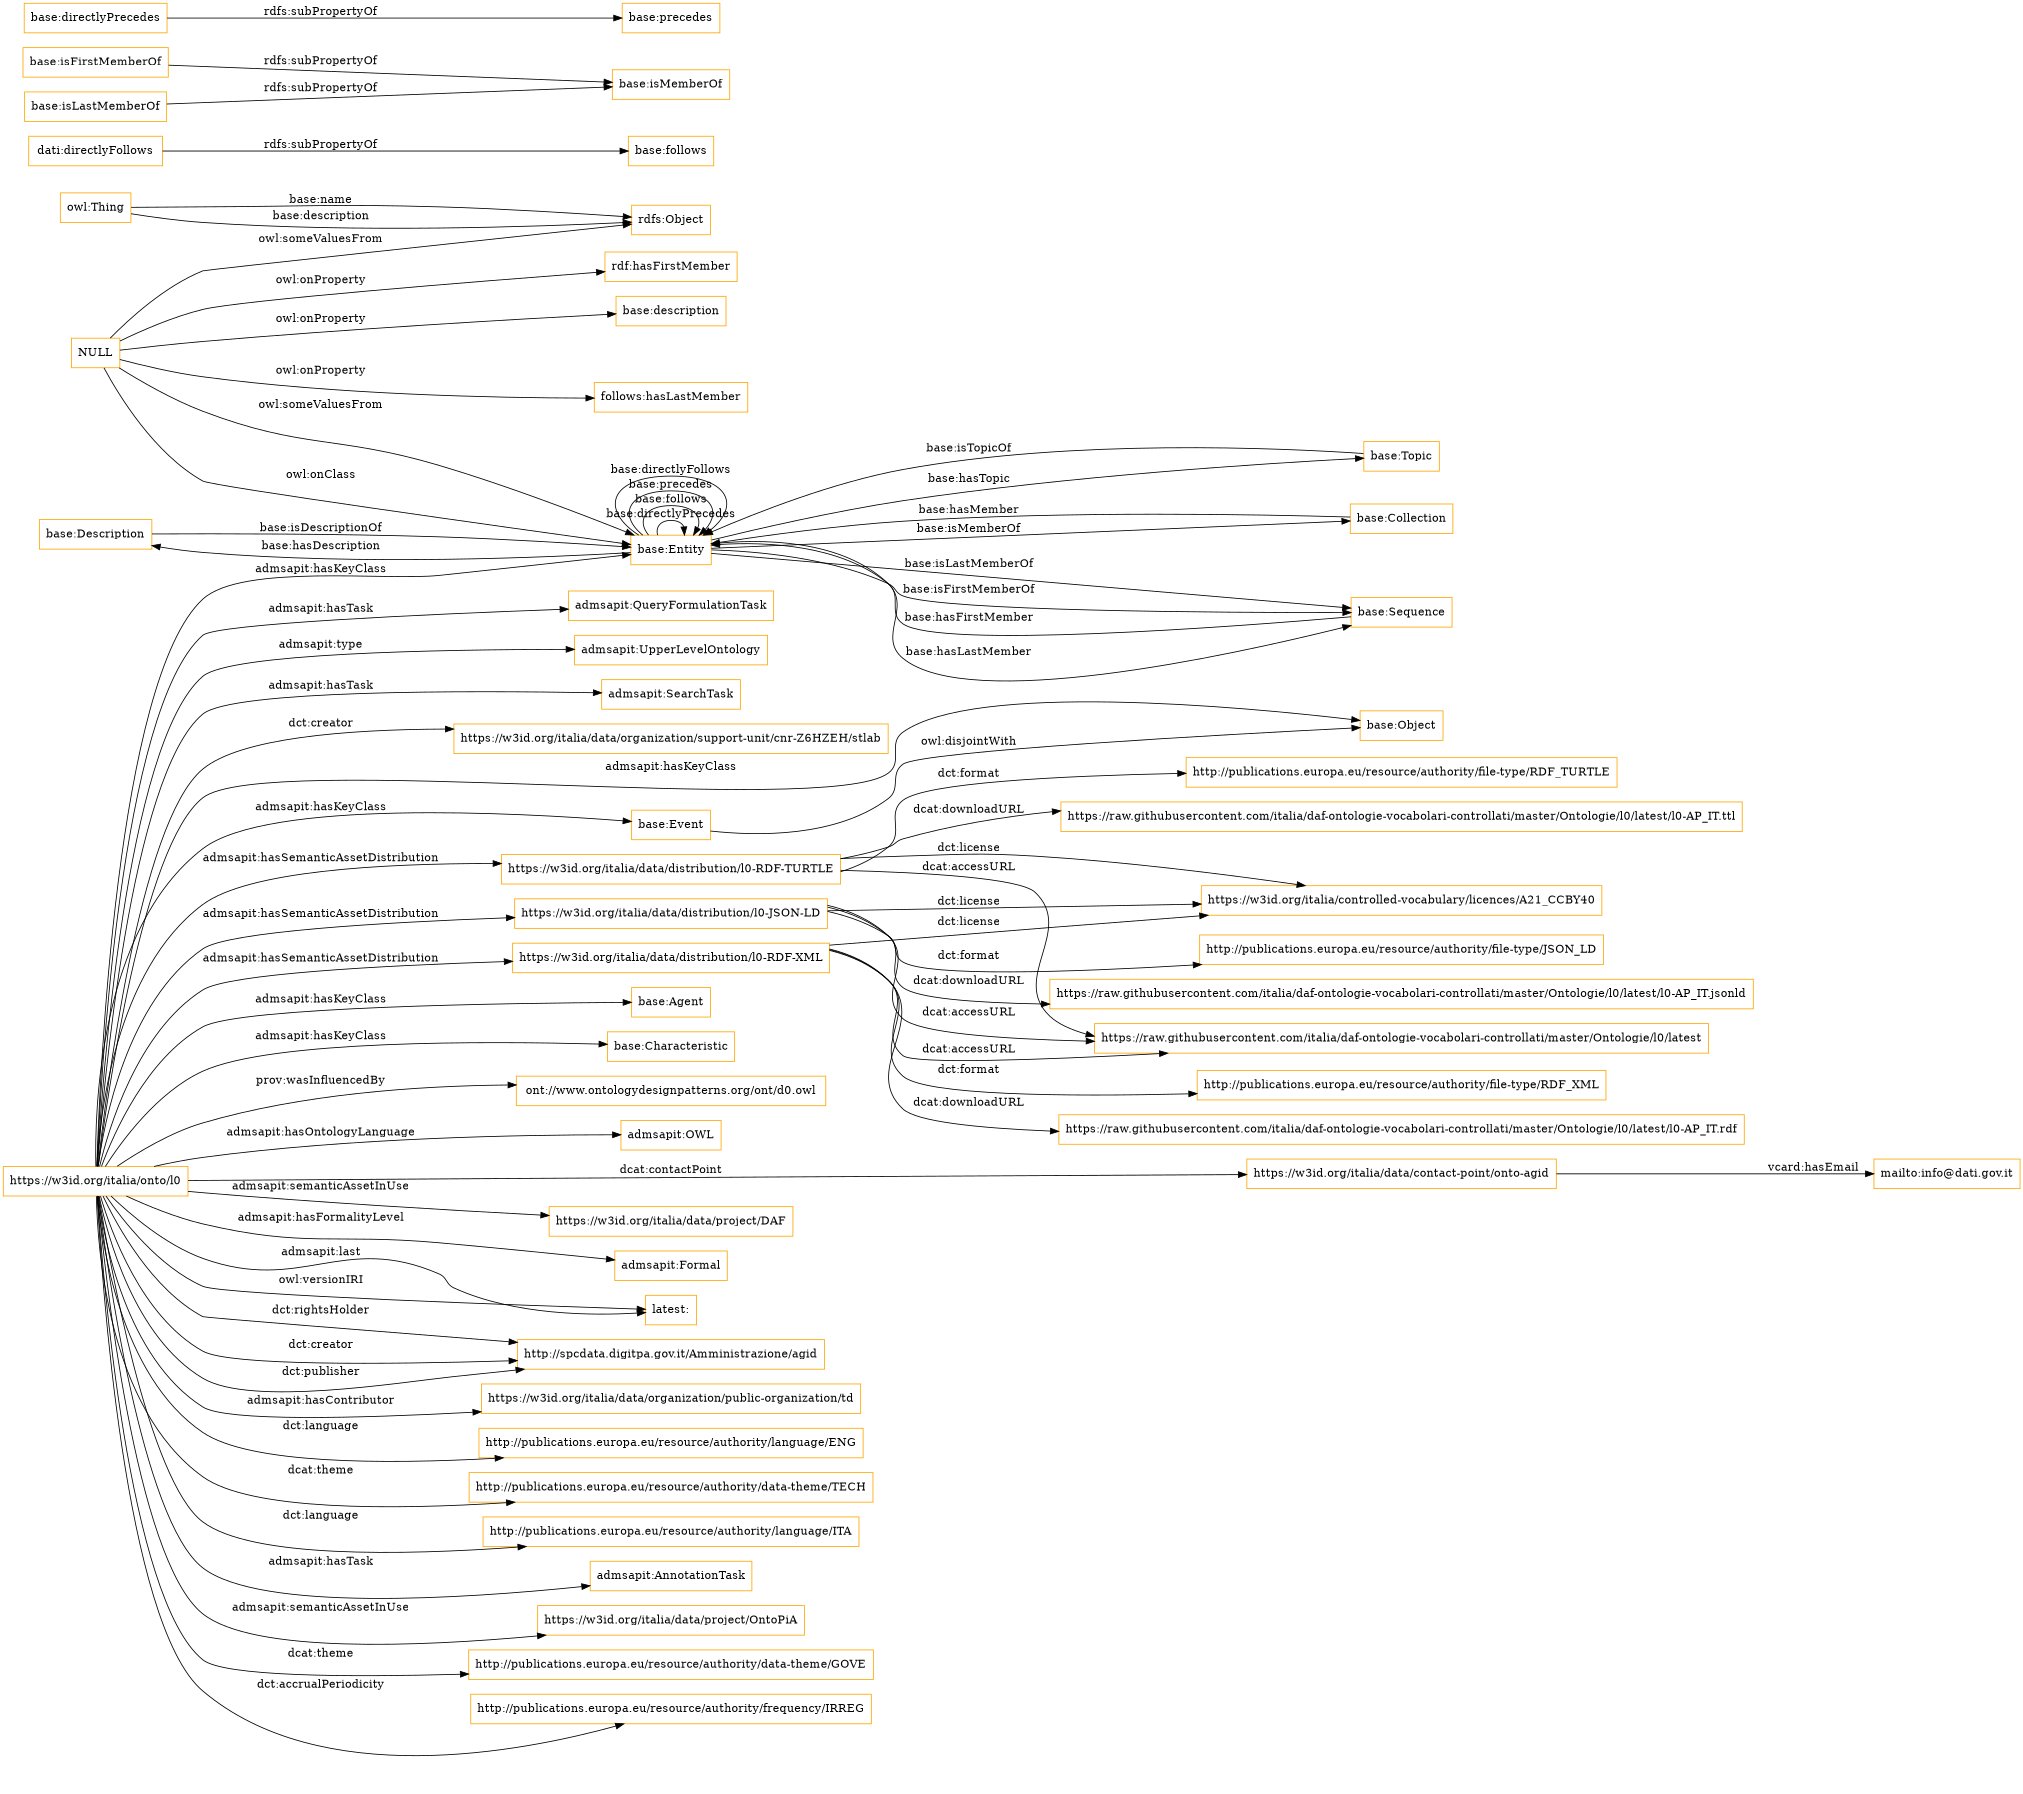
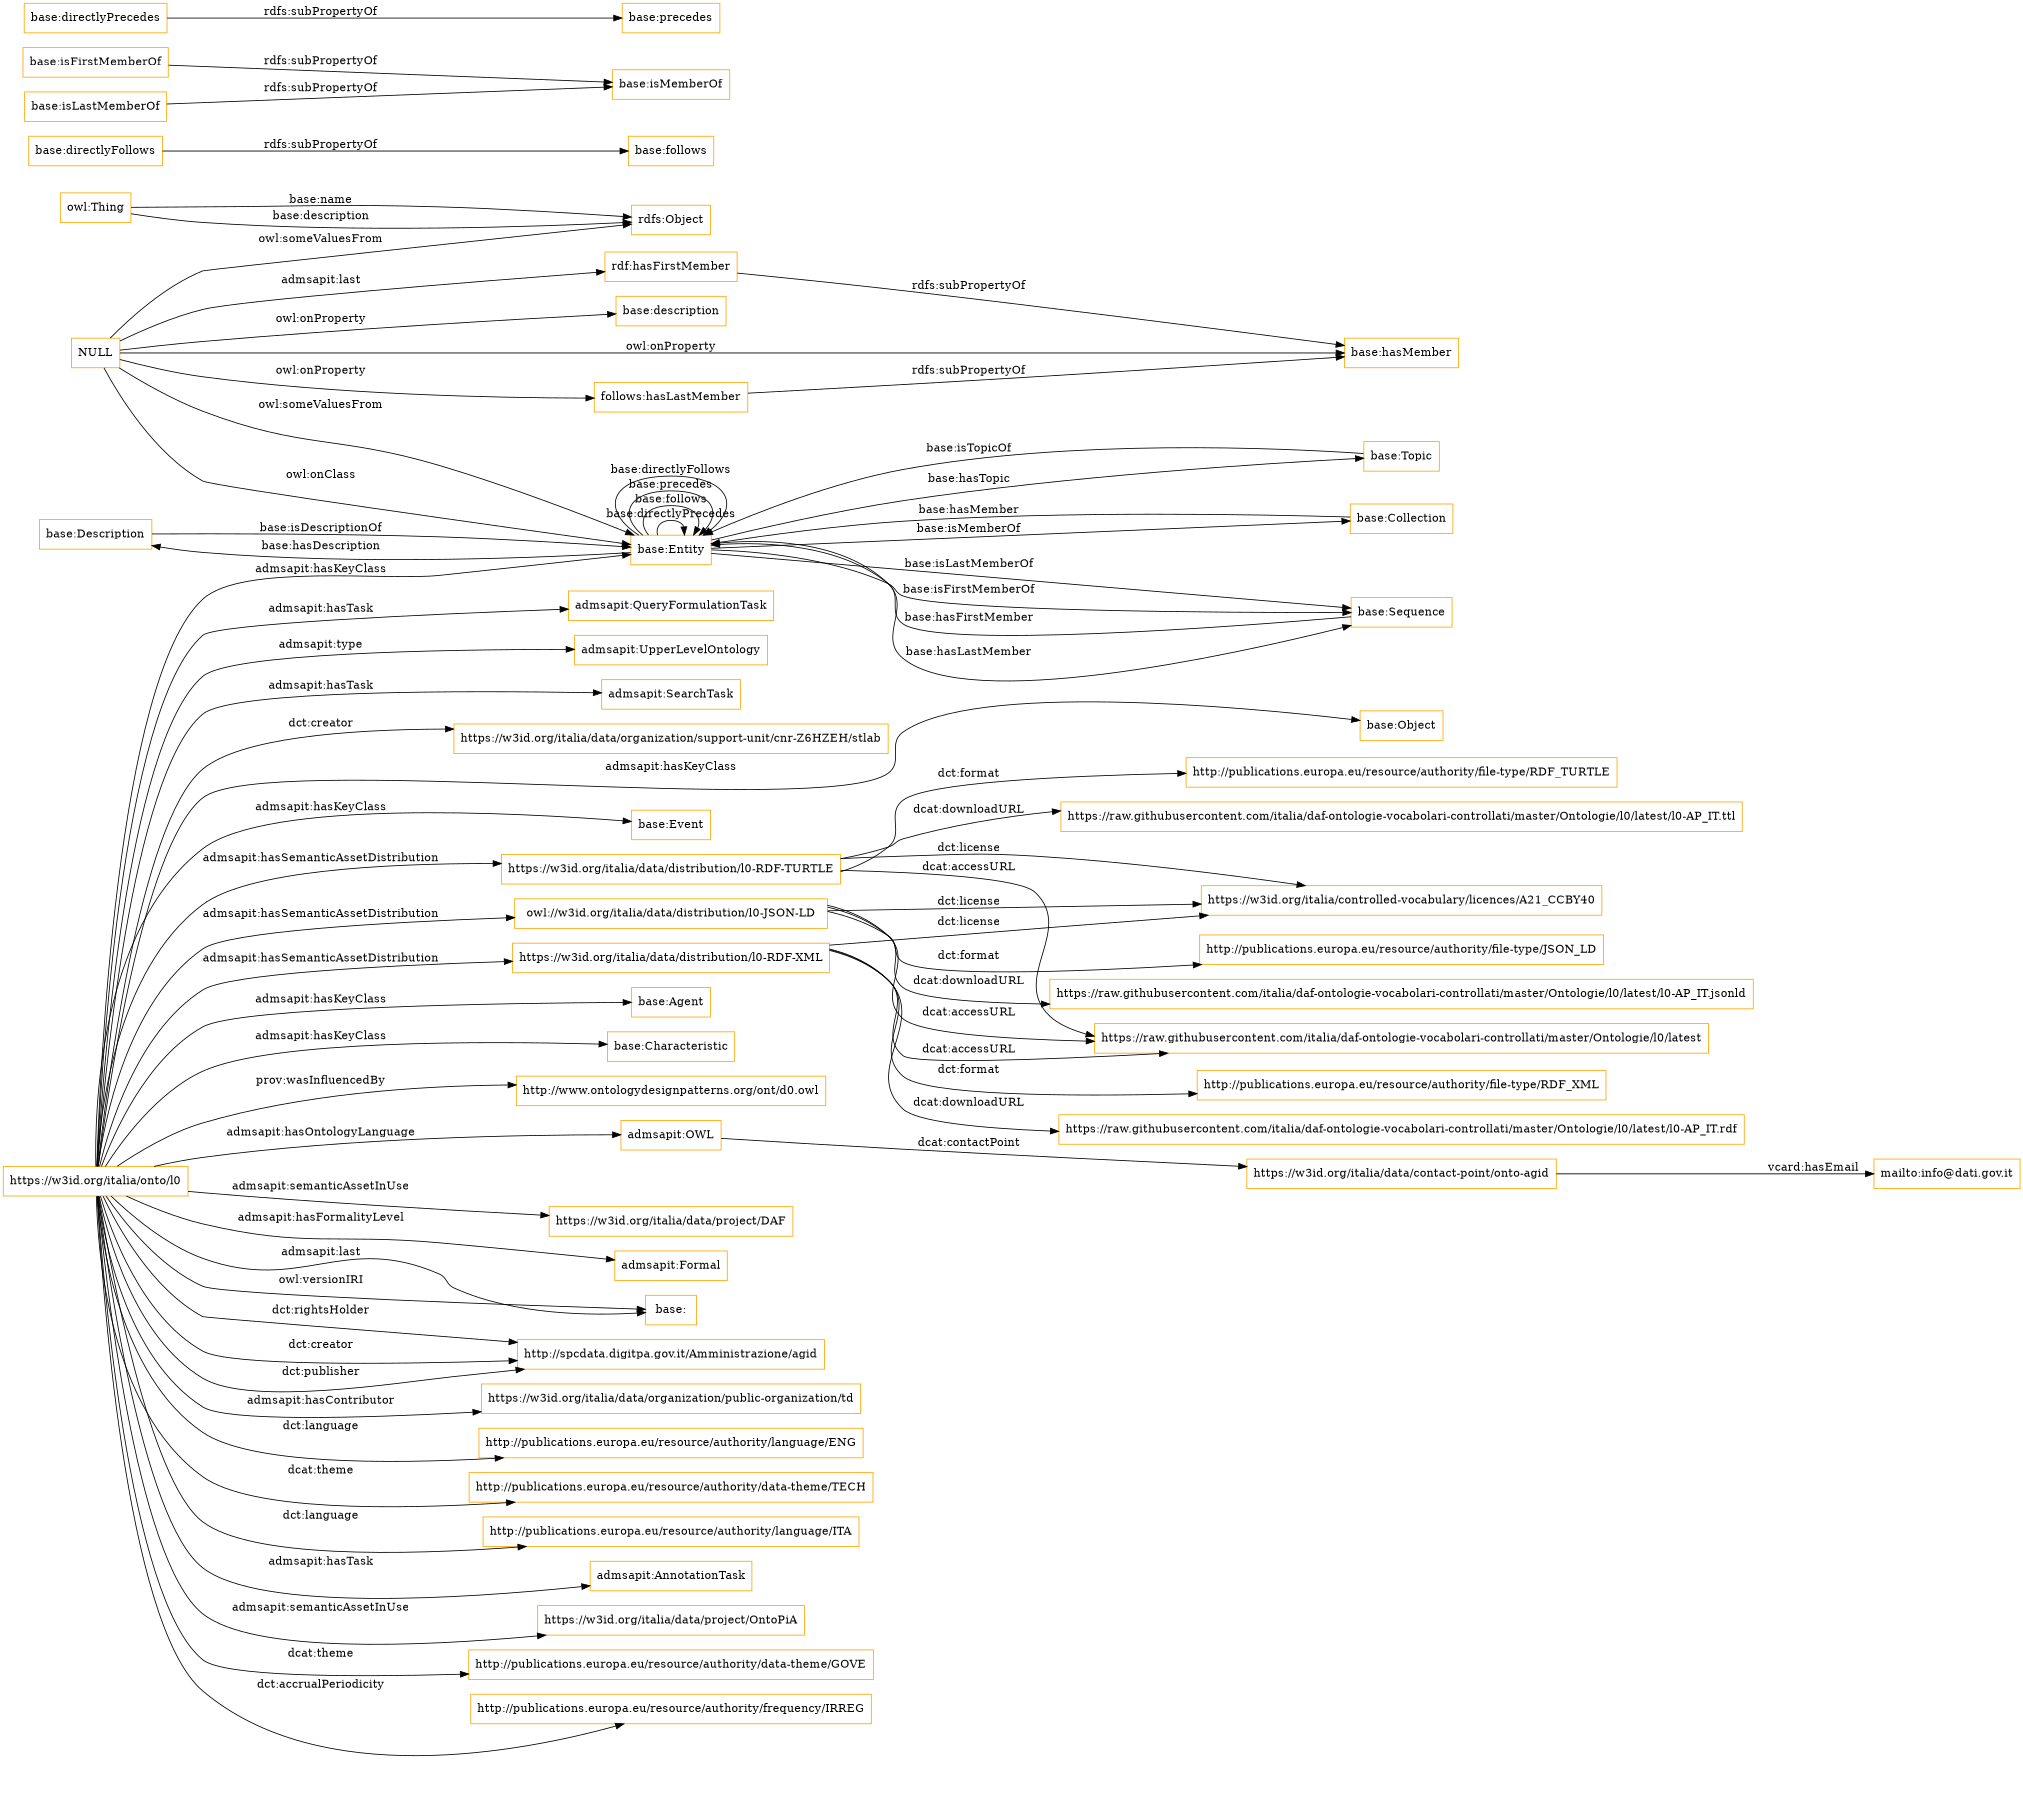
(96, 151) -> (96, 151)
(321, 280) -> (321, 280)
none -> (1402, 353)
(1015, 749) -> none
(671, 914) -> (671, 914)
(671, 1091) -> (671, 1091)
(713, 1177) -> (980, 1153)
(671, 1310) -> (671, 1310)
